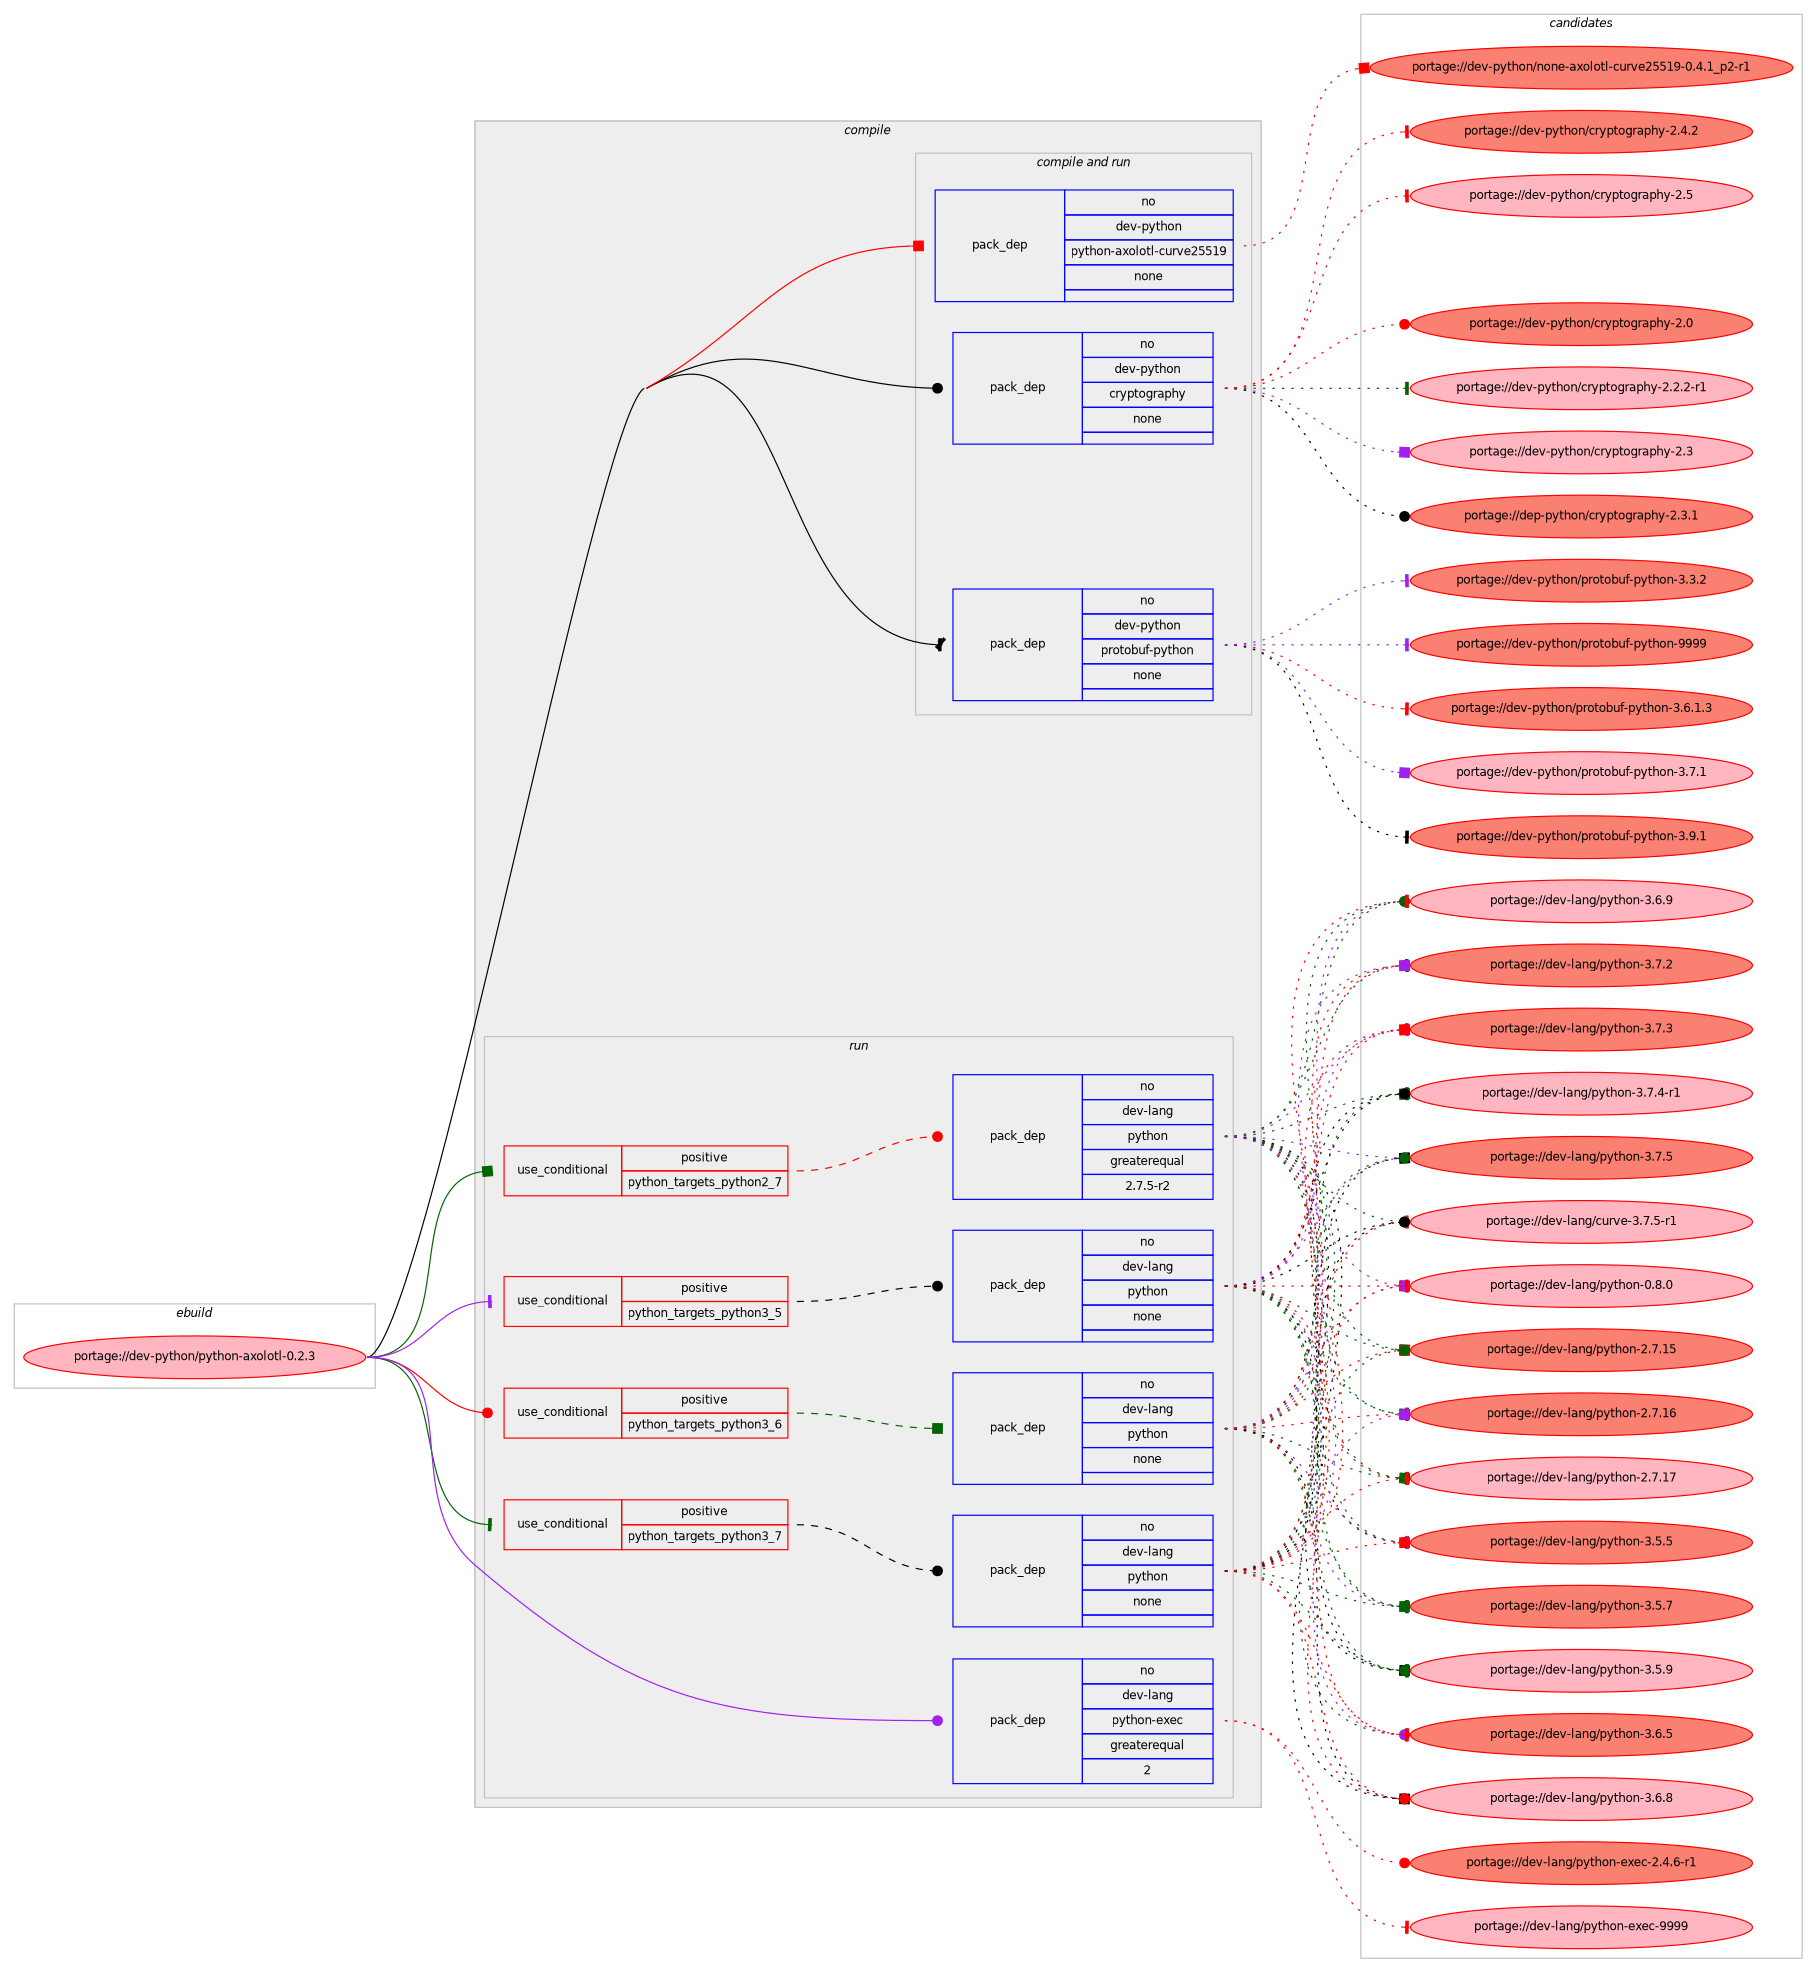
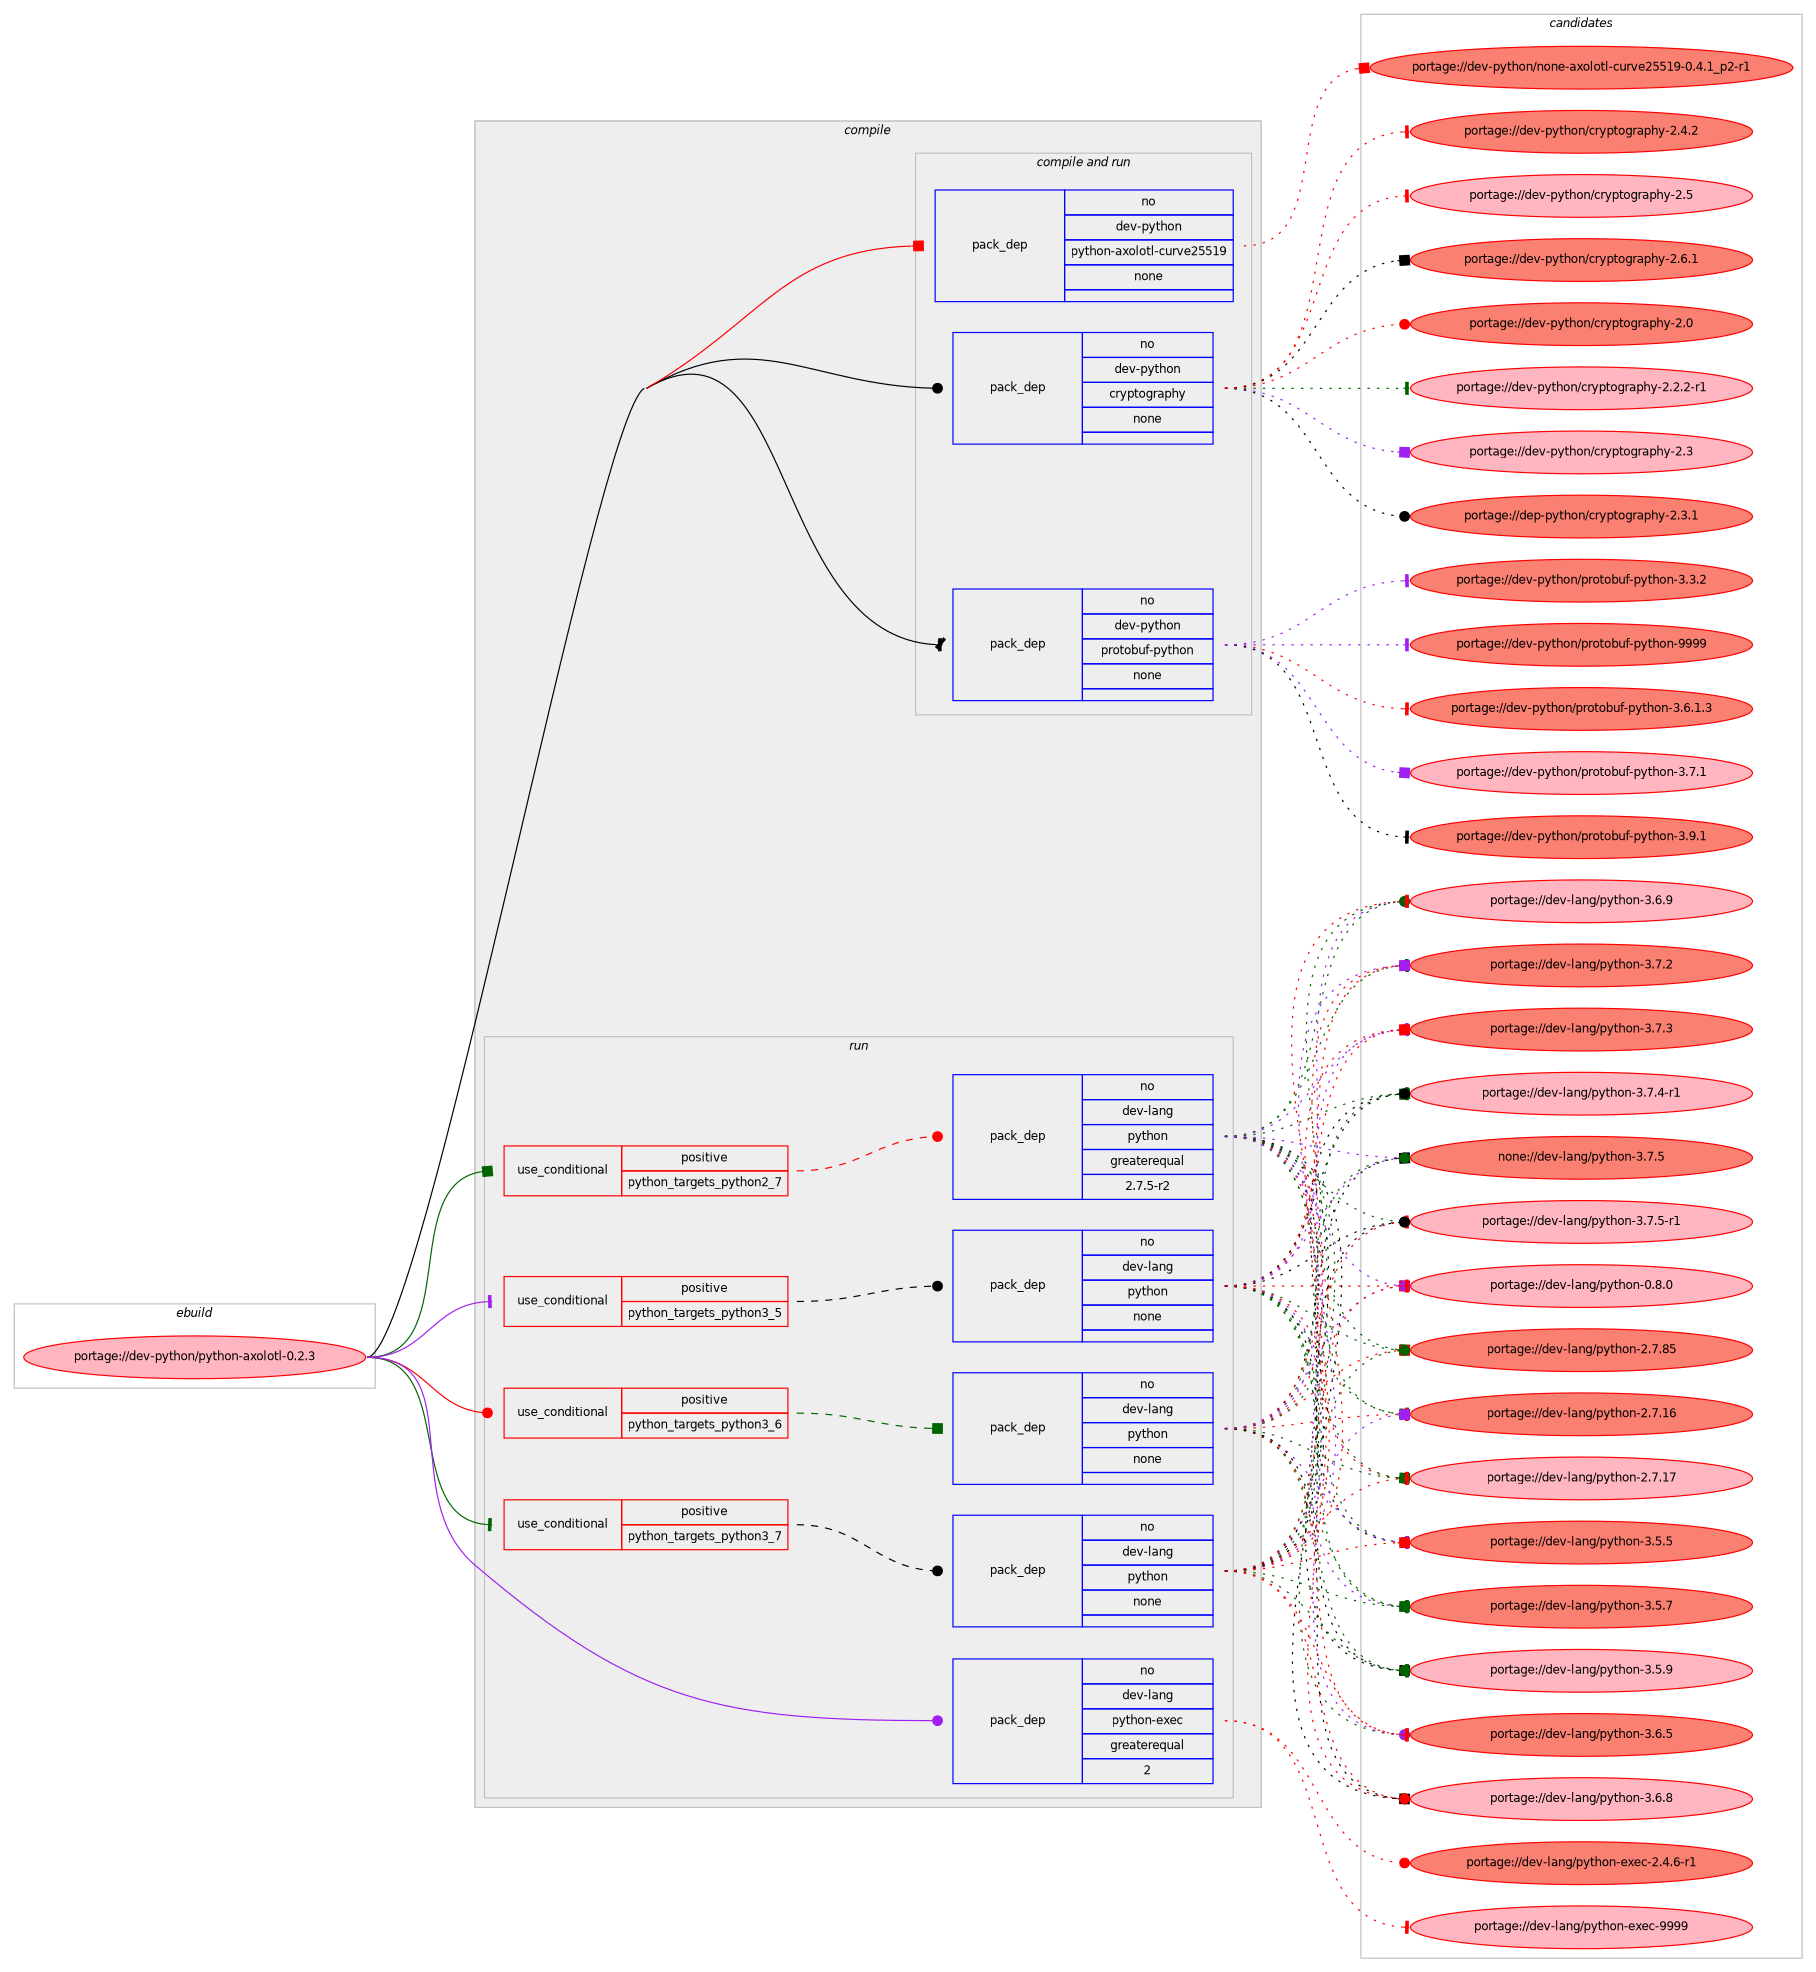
none -> (1582, 260)
(1582, 1158) -> (1582, 1158)
(1582, 1222) -> (1582, 1222)
(1582, 1350) -> (1582, 1350)
